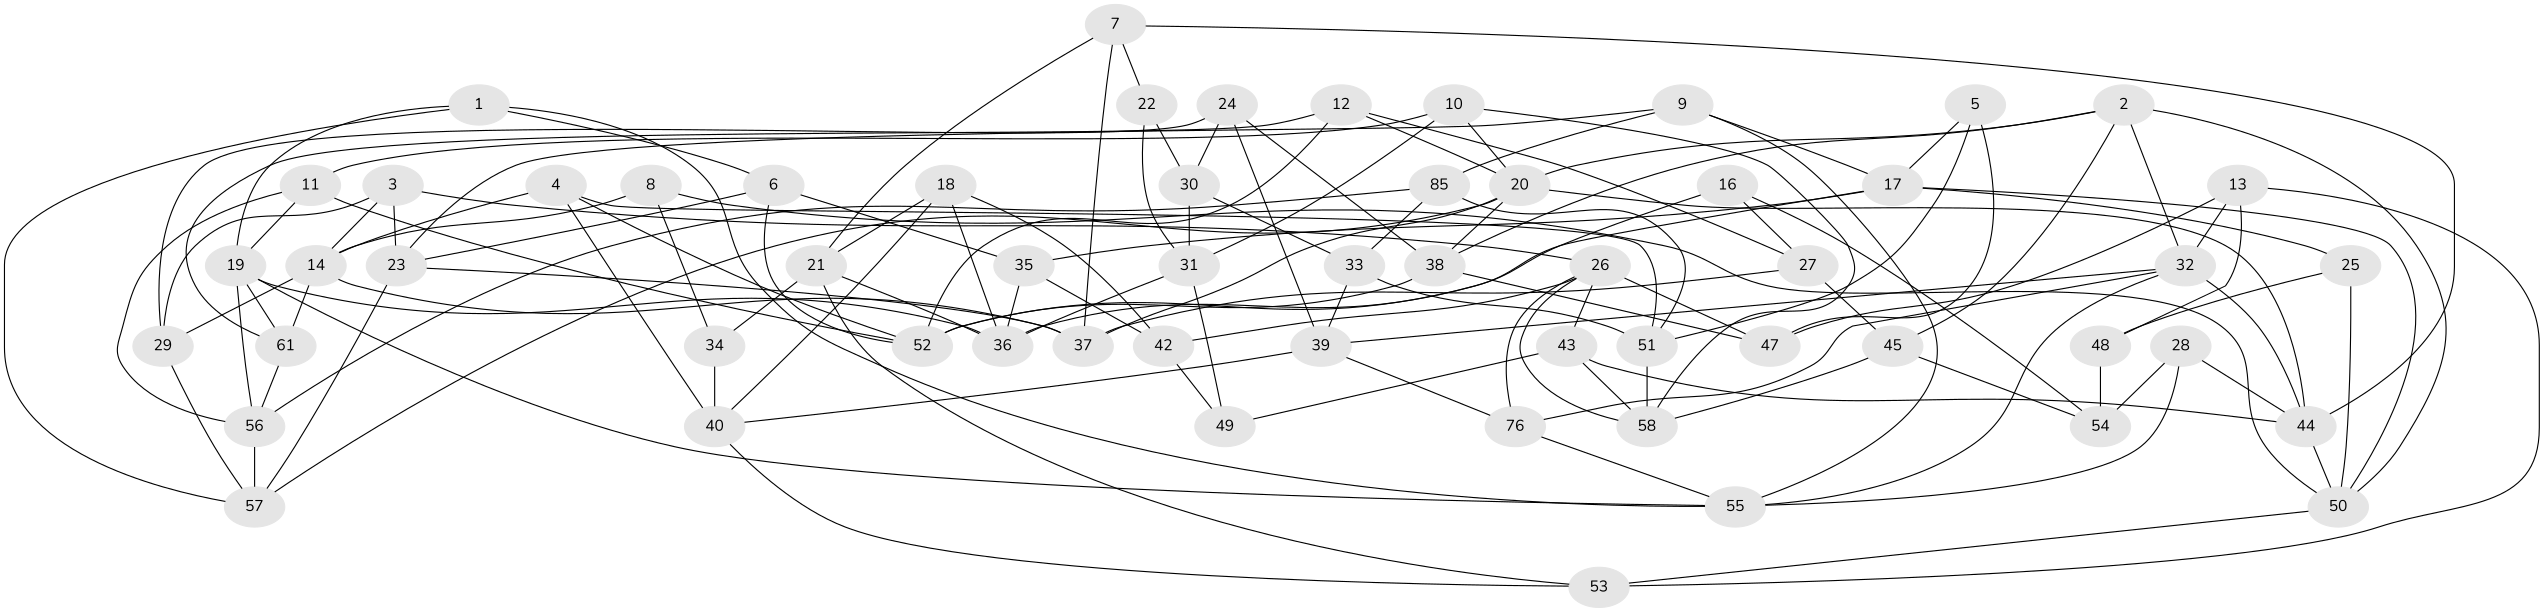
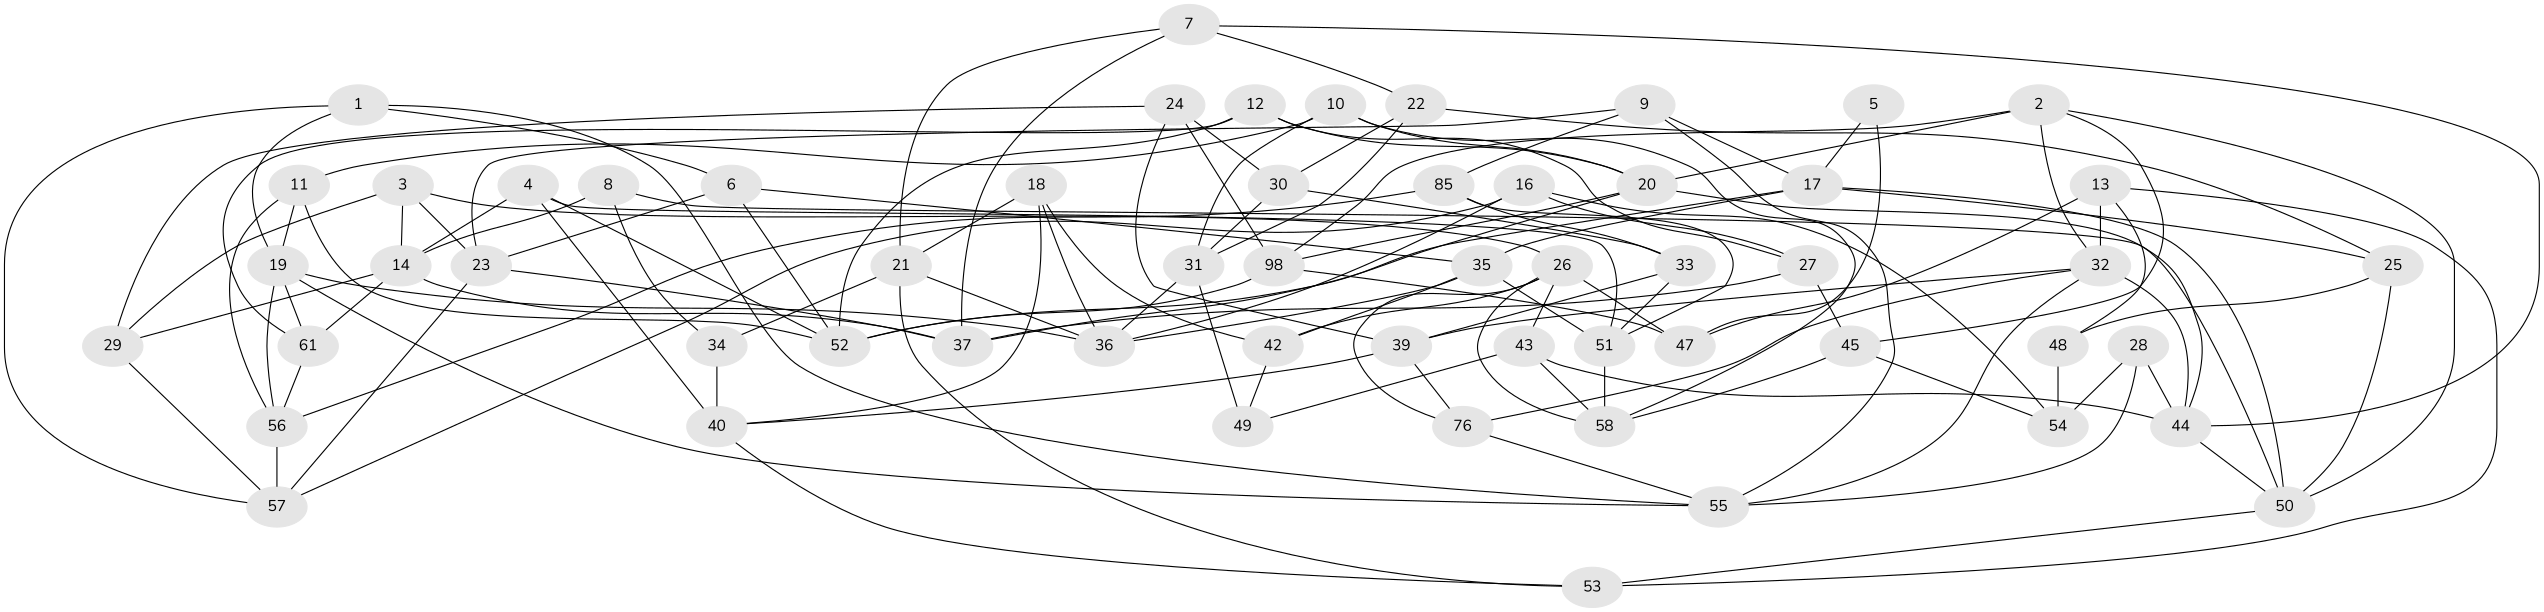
none -> (1940, 135)
(826, 235) -> (877, 243)
(1435, 266) -> (1274, 266)
(1859, 279) -> (1525, 295)
